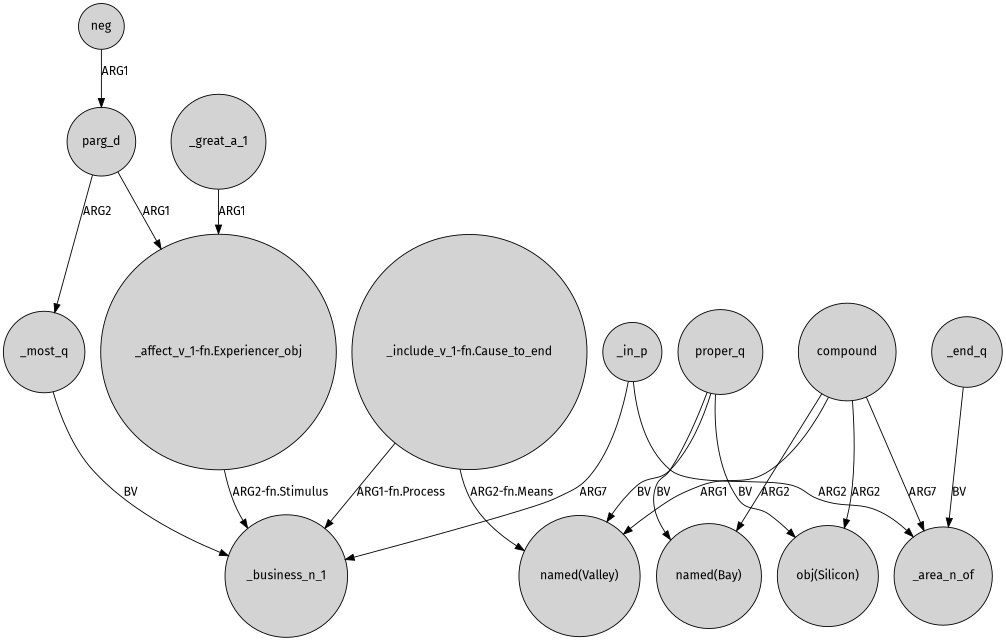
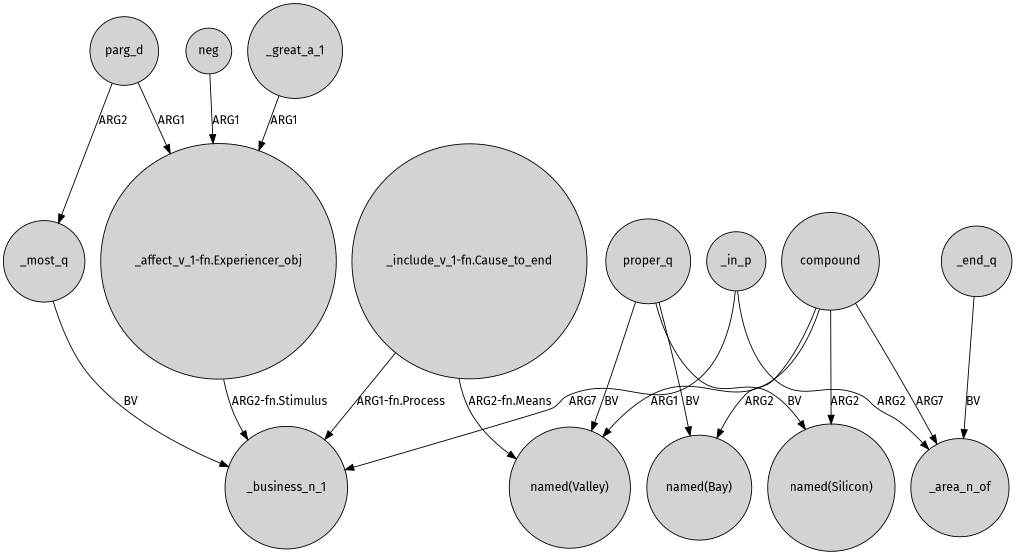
(101, 74) -> (211, 104)
(828, 576) -> (831, 488)
